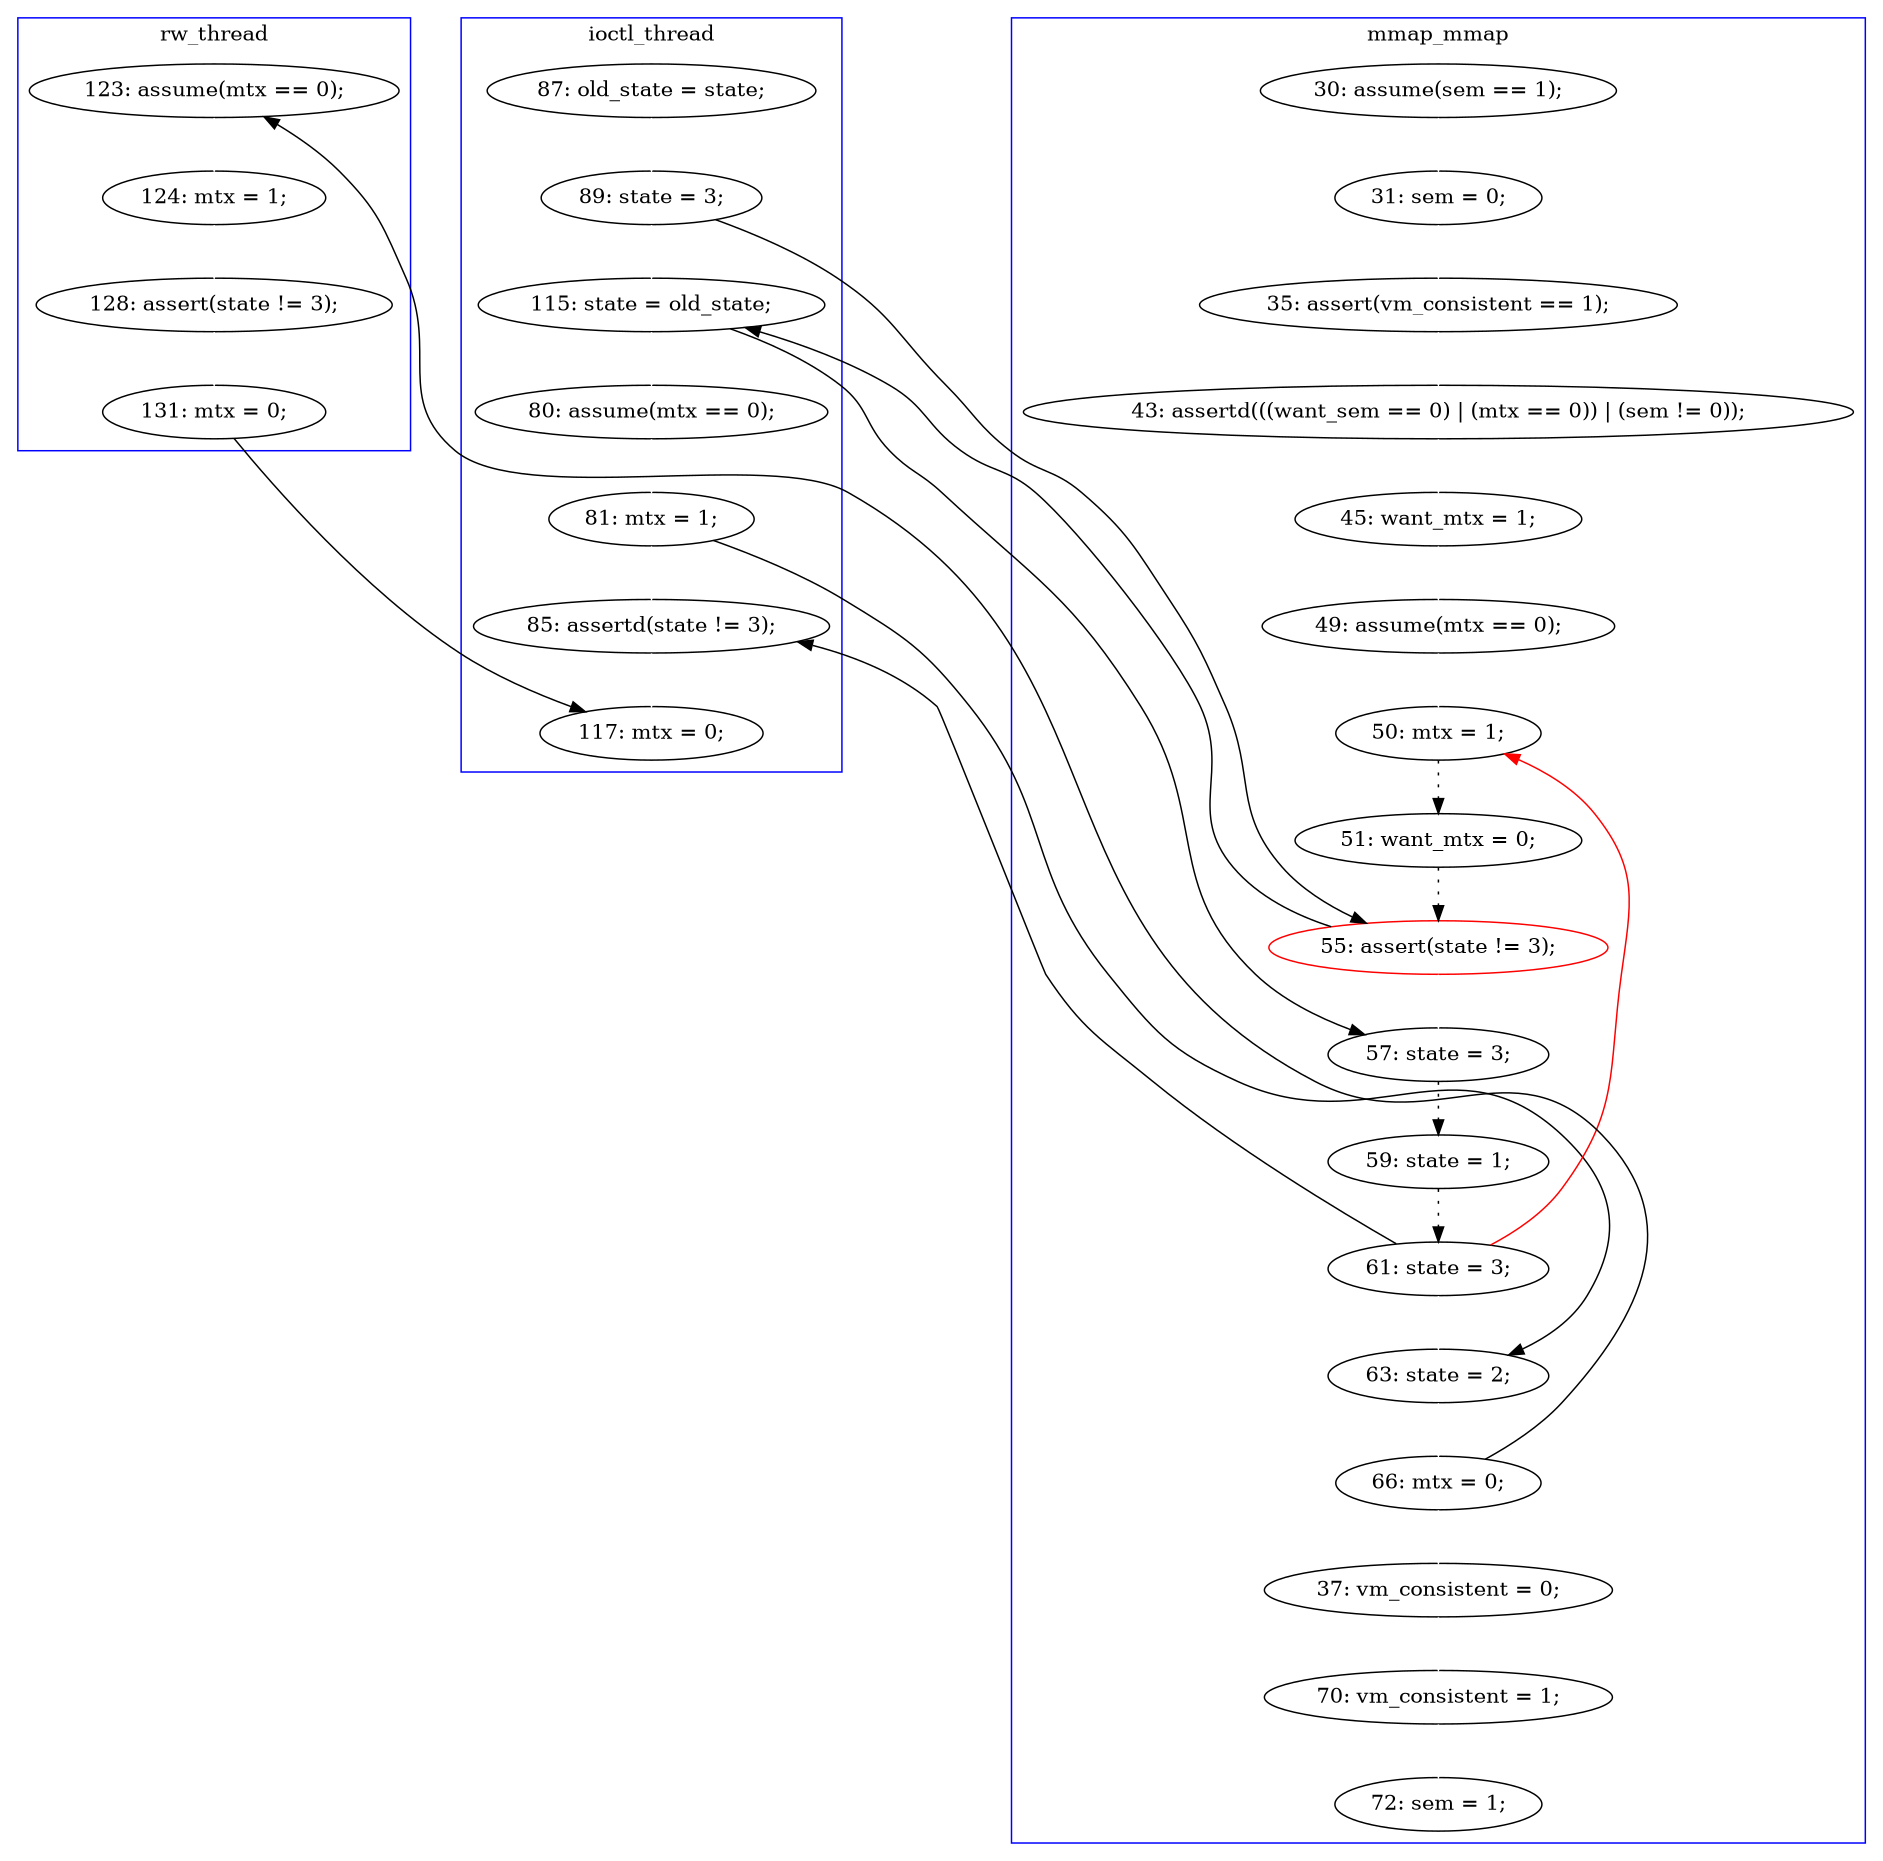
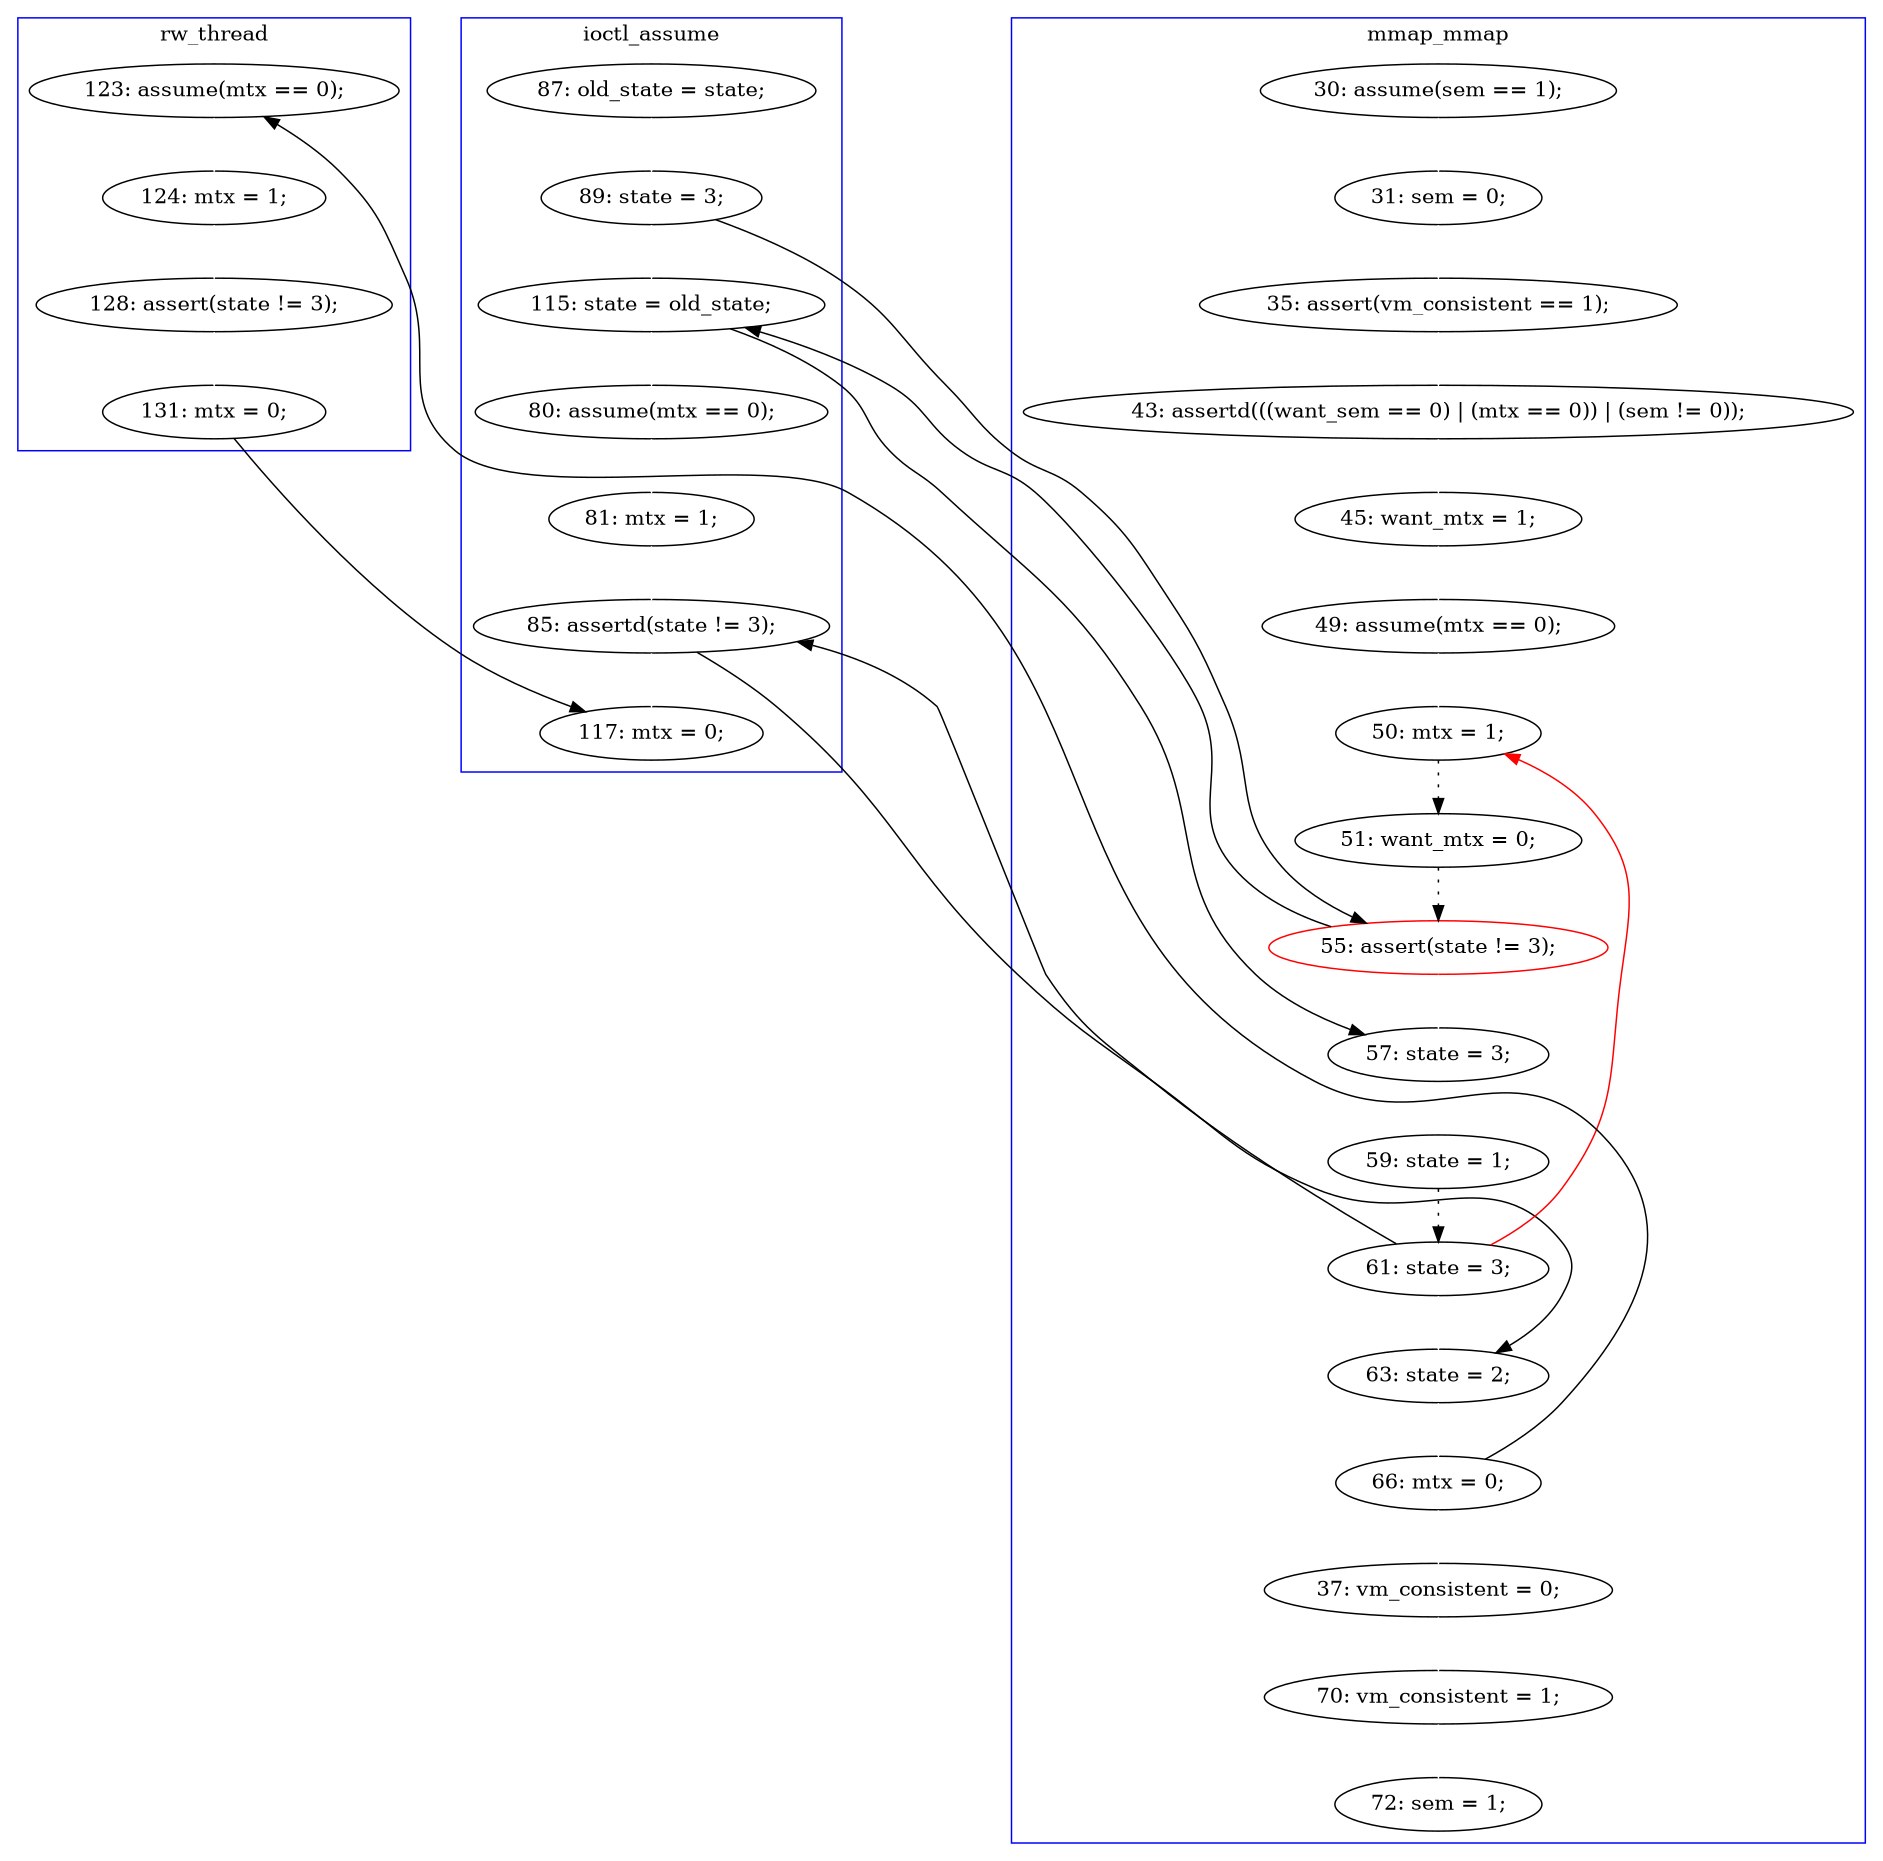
(652, 35) -> (652, 35)
(1161, 1035) -> (1063, 1015)
(1438, 1109) -> none
